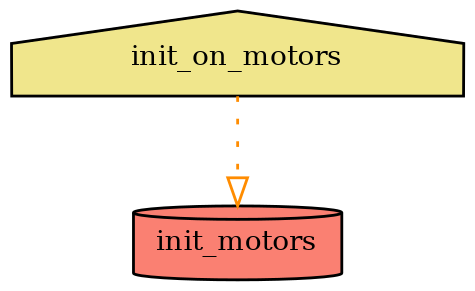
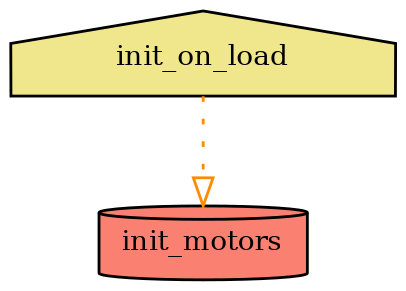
(238, 58) -> (203, 58)
